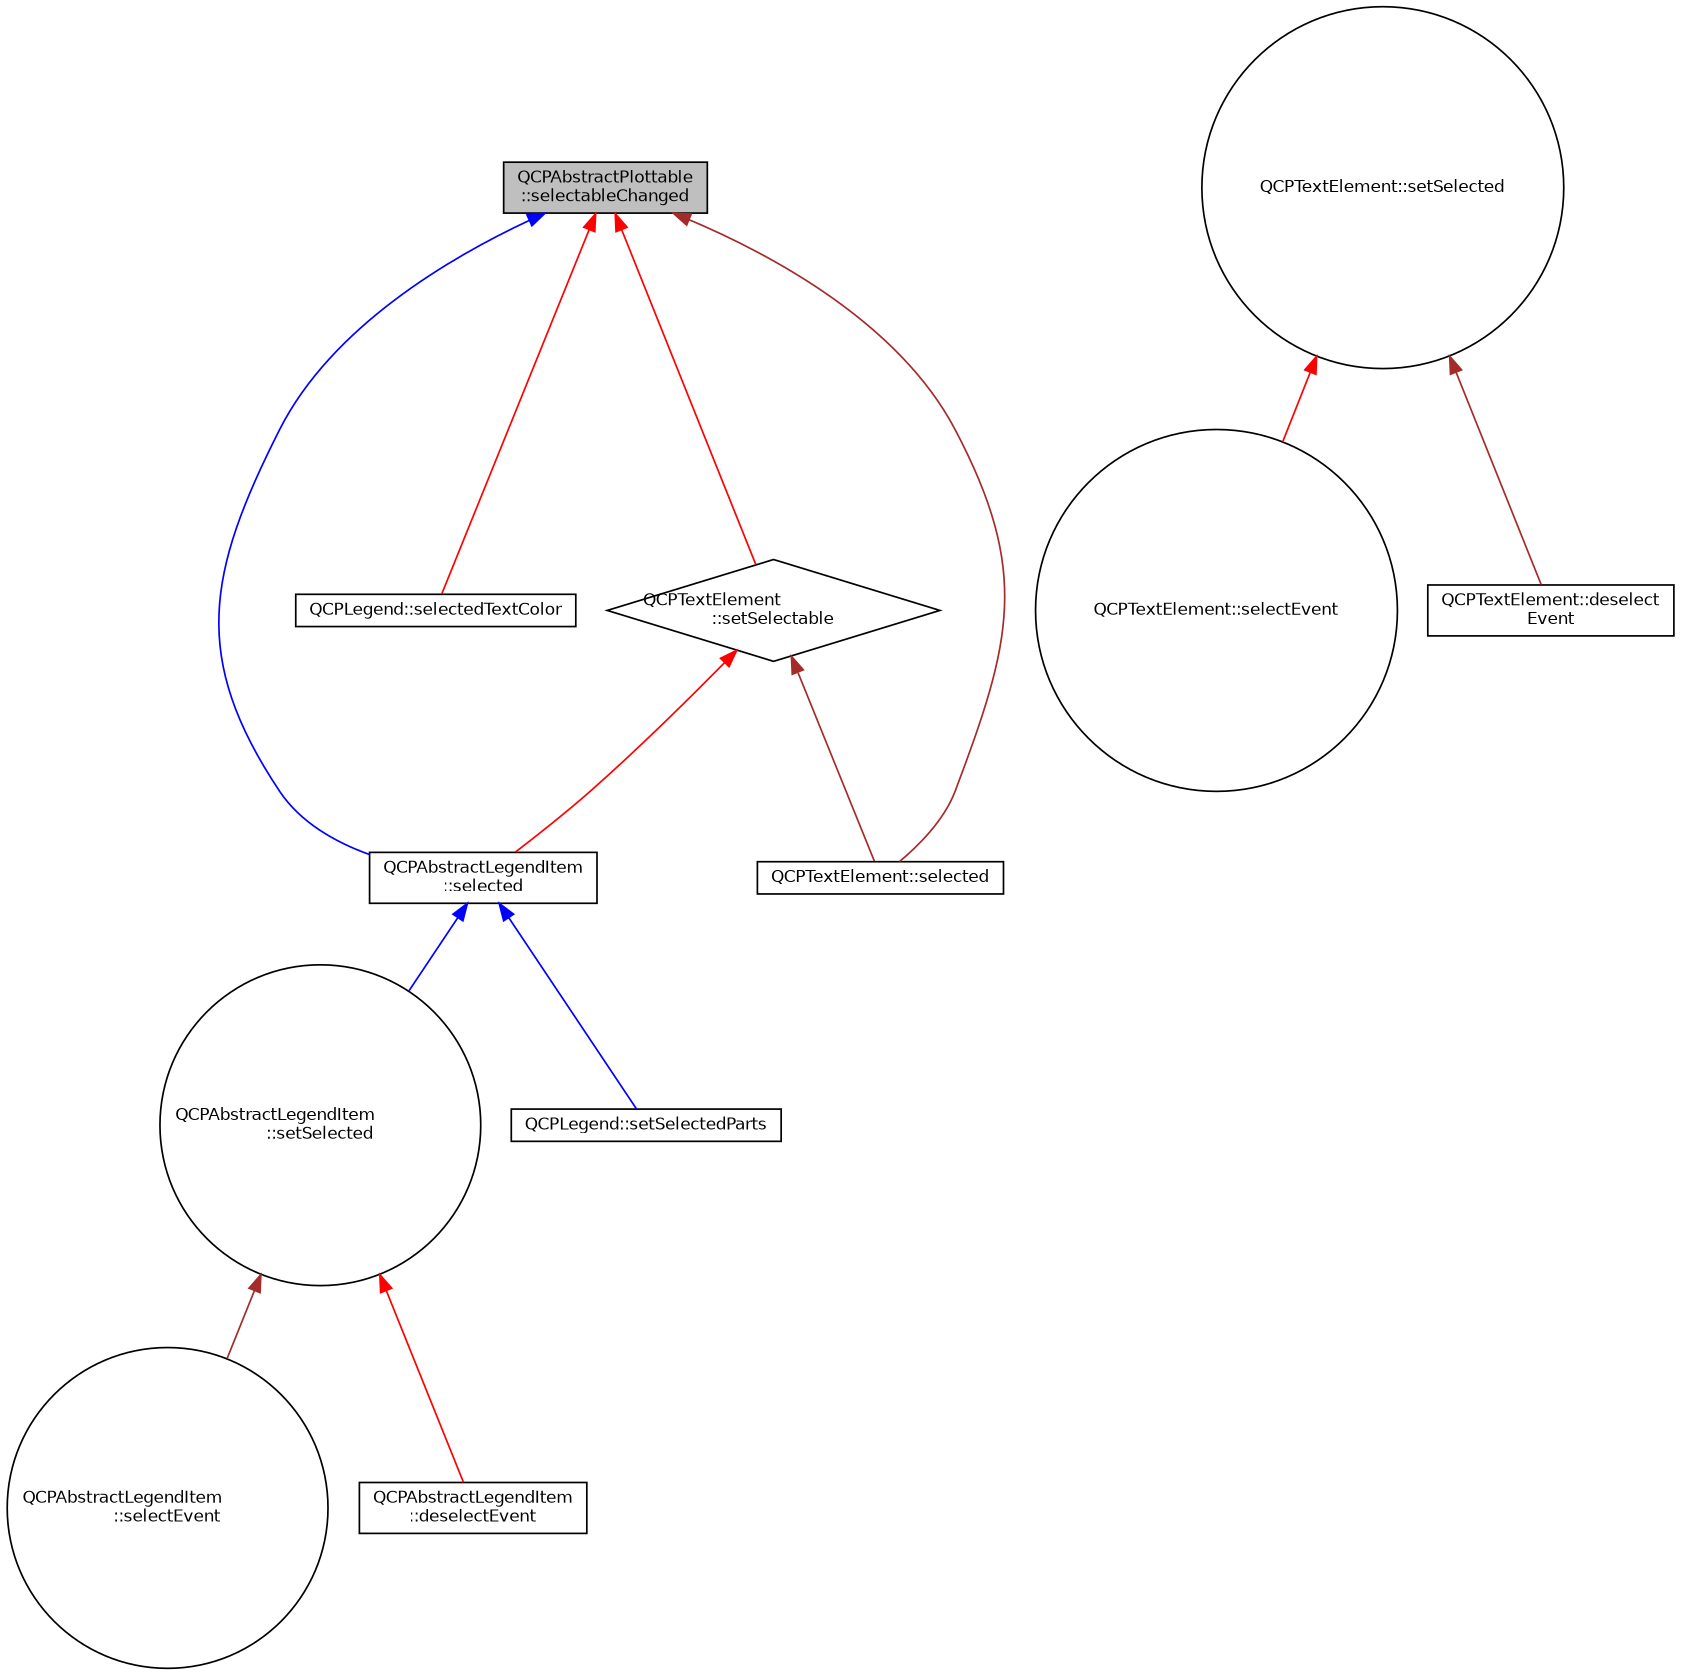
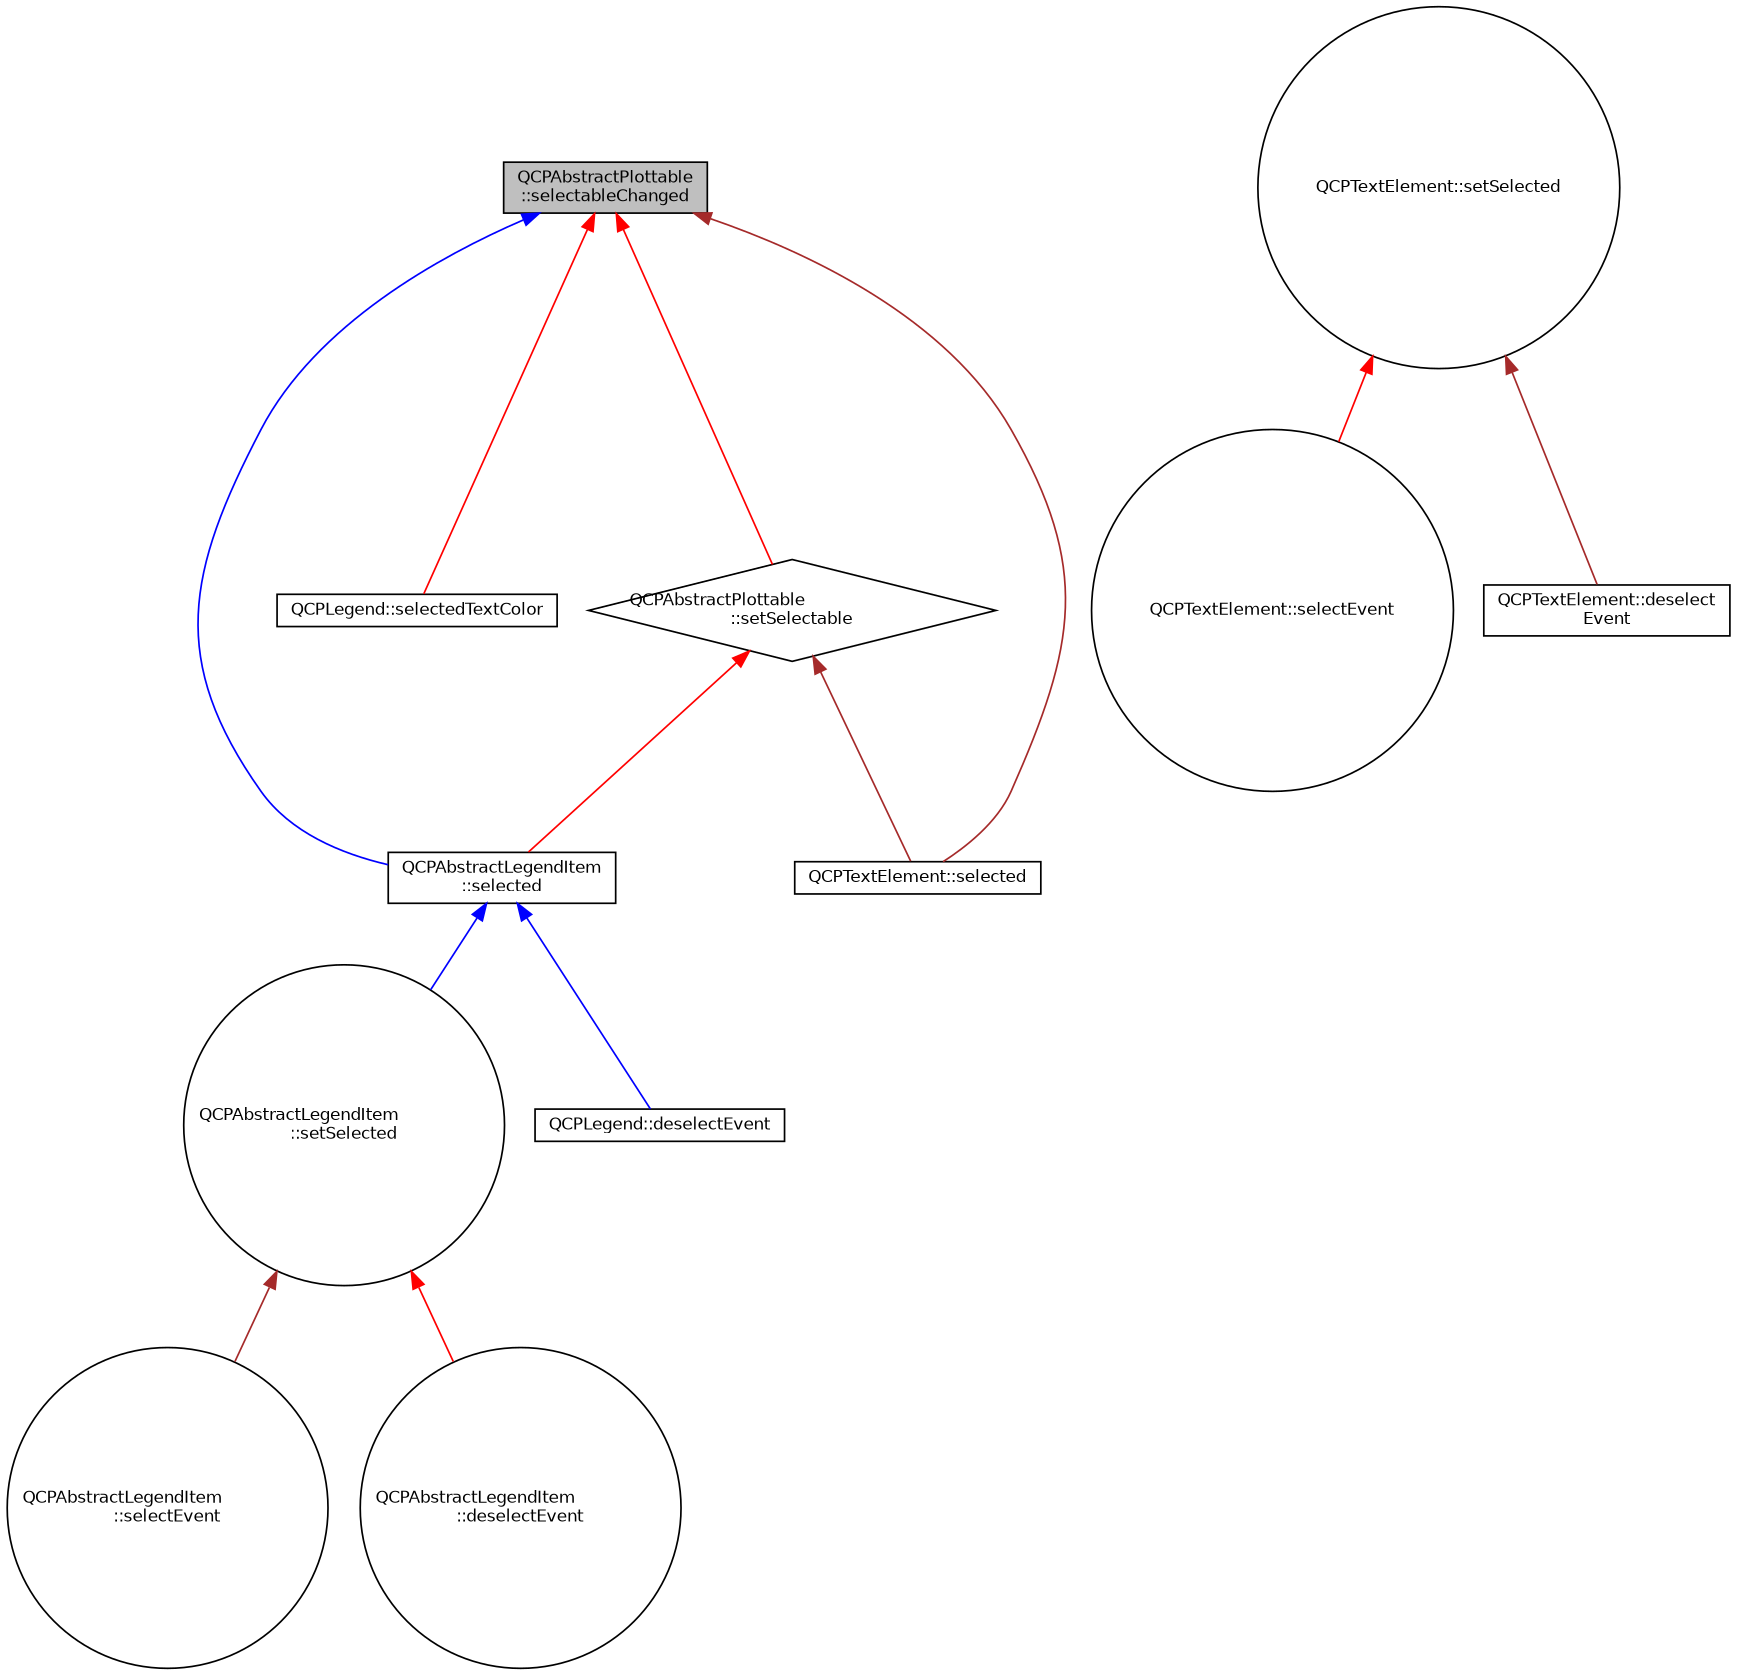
(774, 610) -> (792, 610)
(646, 1125) -> (660, 1125)
(473, 1508) -> (521, 1508)
